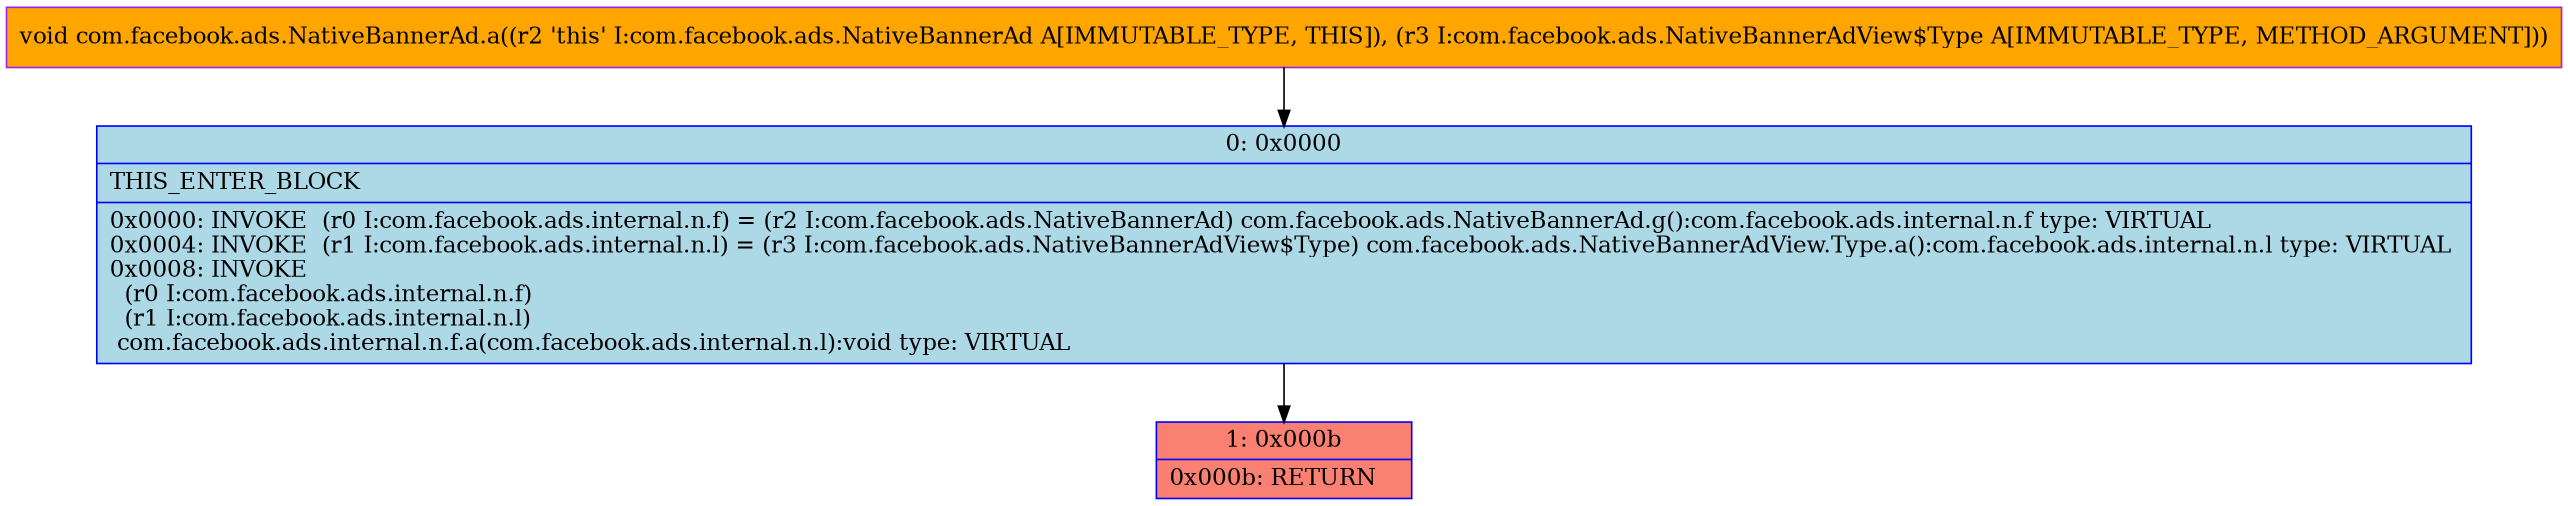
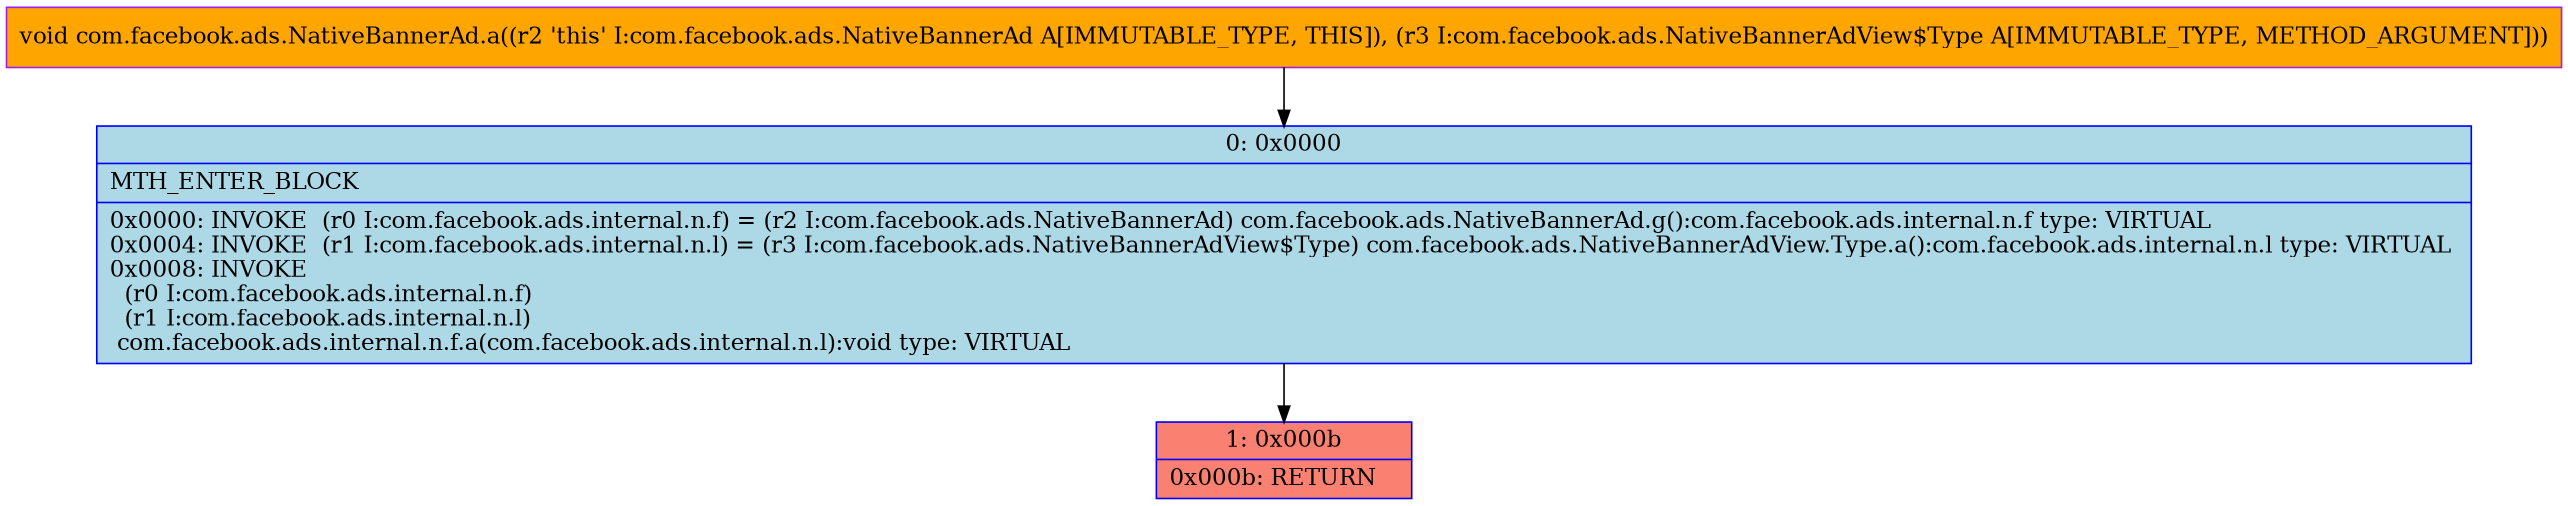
(235, 182) -> (235, 182)
